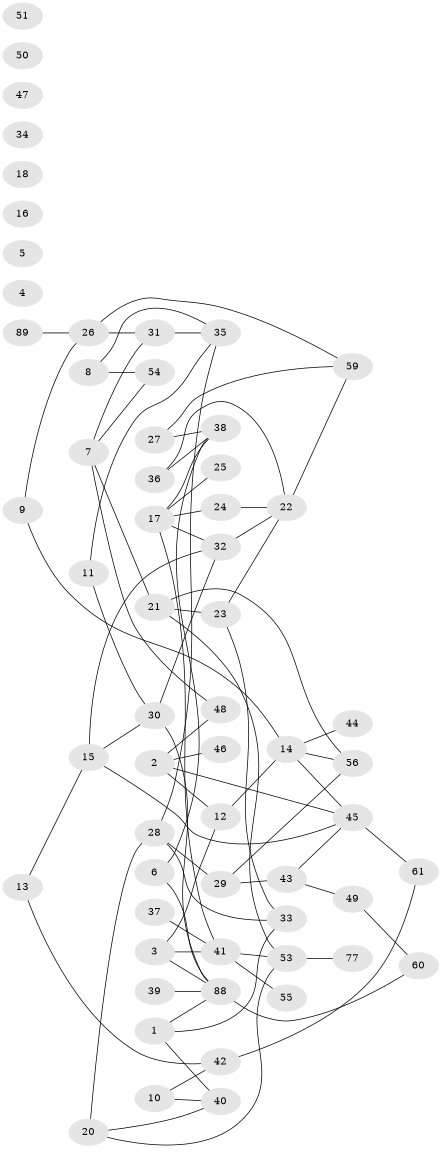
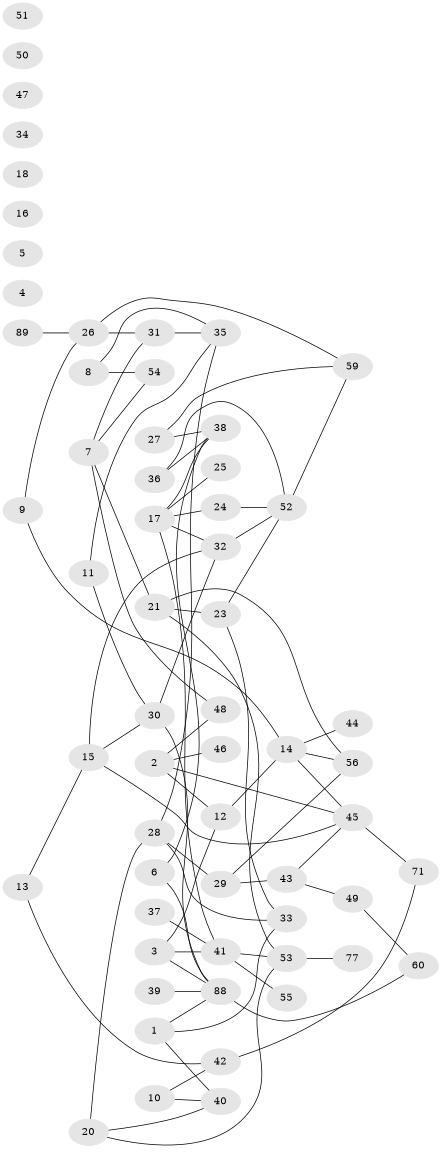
(287, 507) -> (287, 507)
(419, 872) -> (419, 872)
